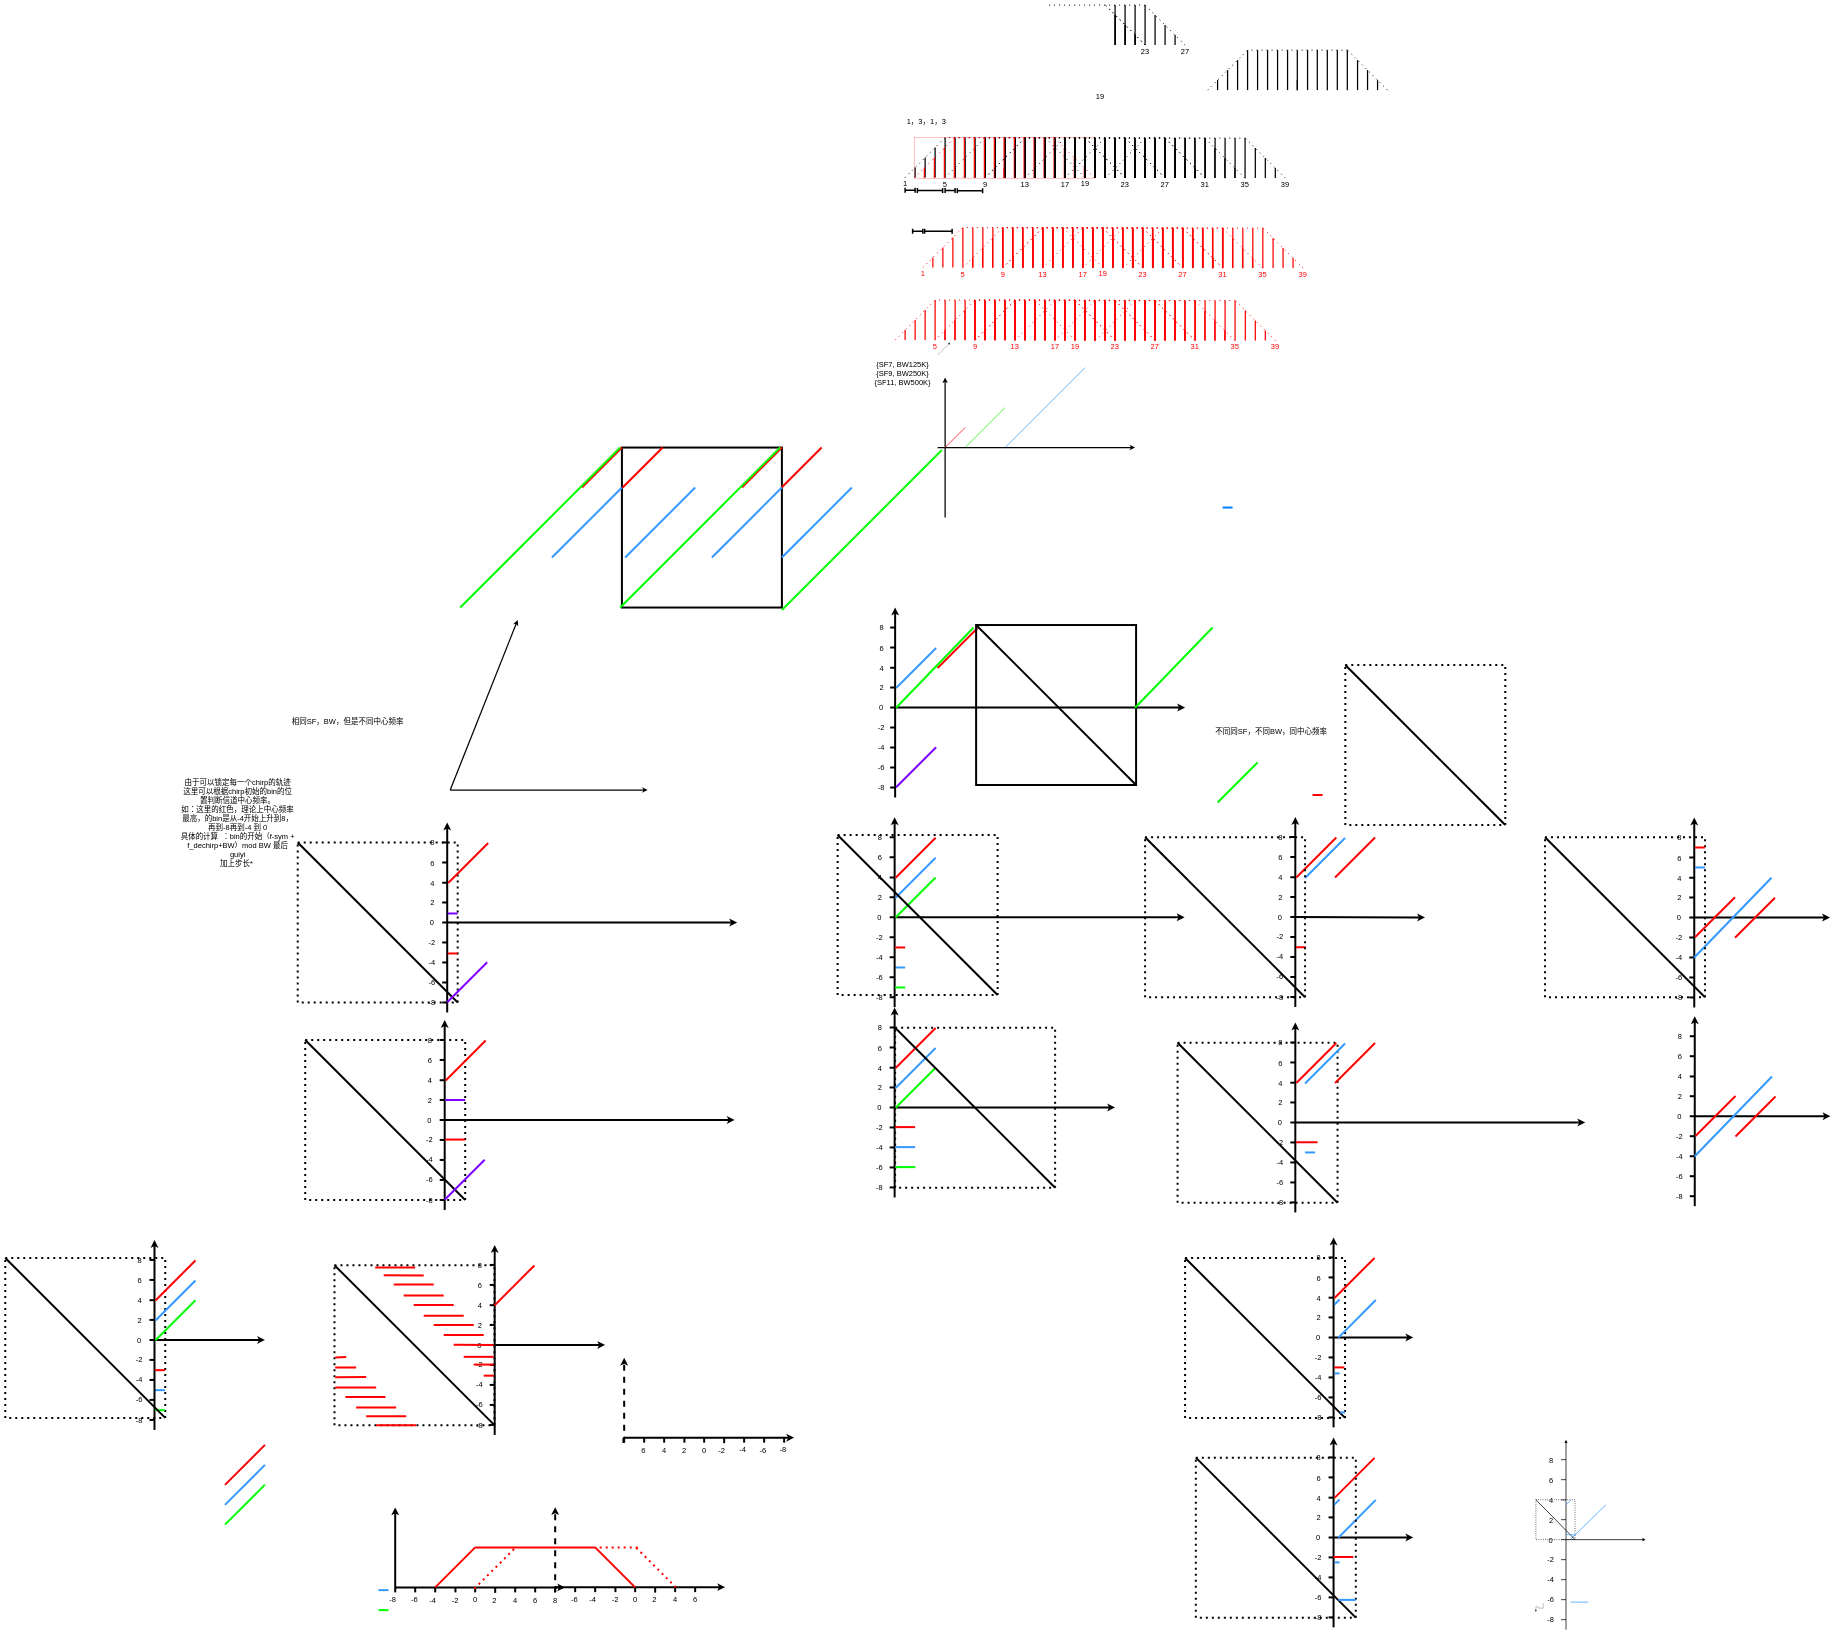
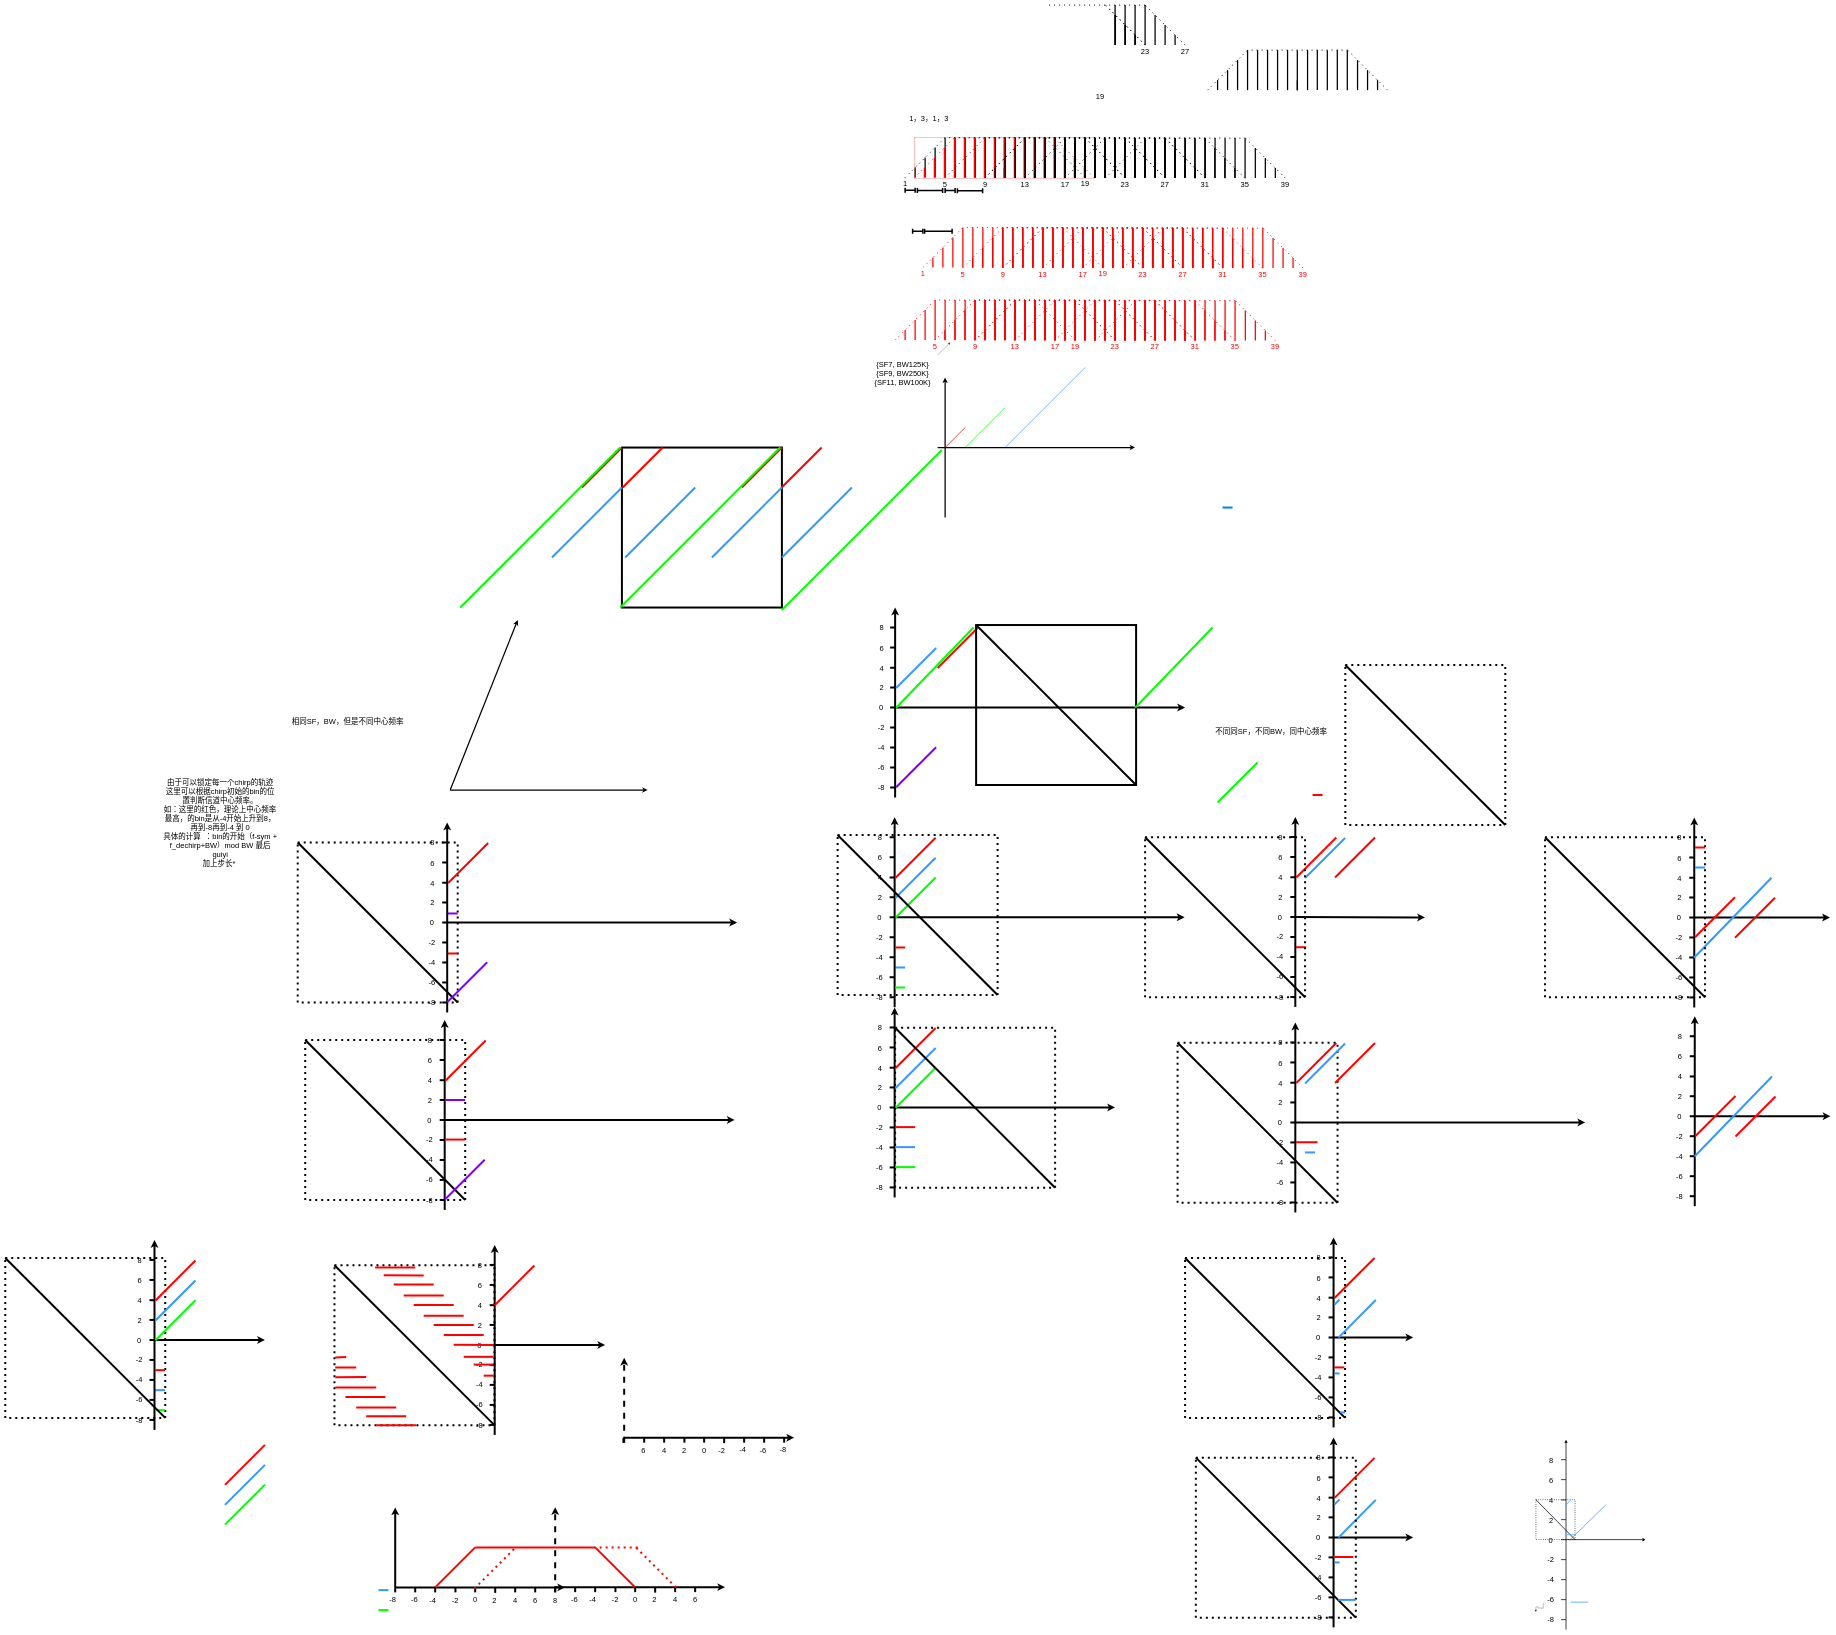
(926, 121) -> (929, 119)
(903, 374) -> (903, 374)
(238, 823) -> (220, 823)
